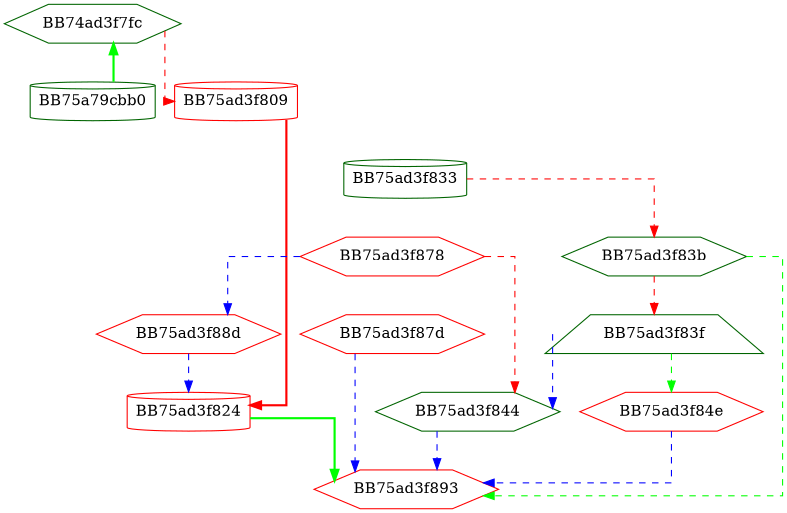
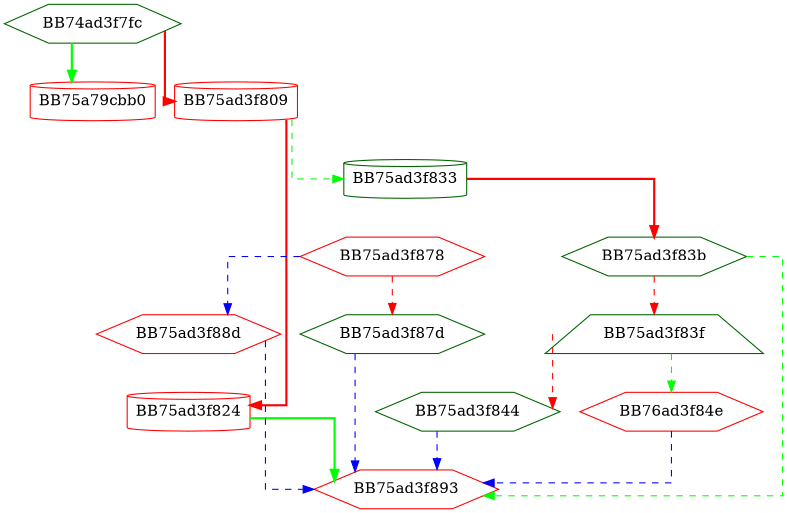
(165, 67) -> (165, 67)
(114, 68) -> (72, 57)
(93, 101) -> (93, 101)
none -> (295, 179)
(584, 179) -> (584, 179)
(515, 304) -> (392, 290)
(392, 334) -> (392, 334)
(553, 366) -> (553, 366)
(189, 367) -> (265, 434)
(671, 412) -> (671, 412)
